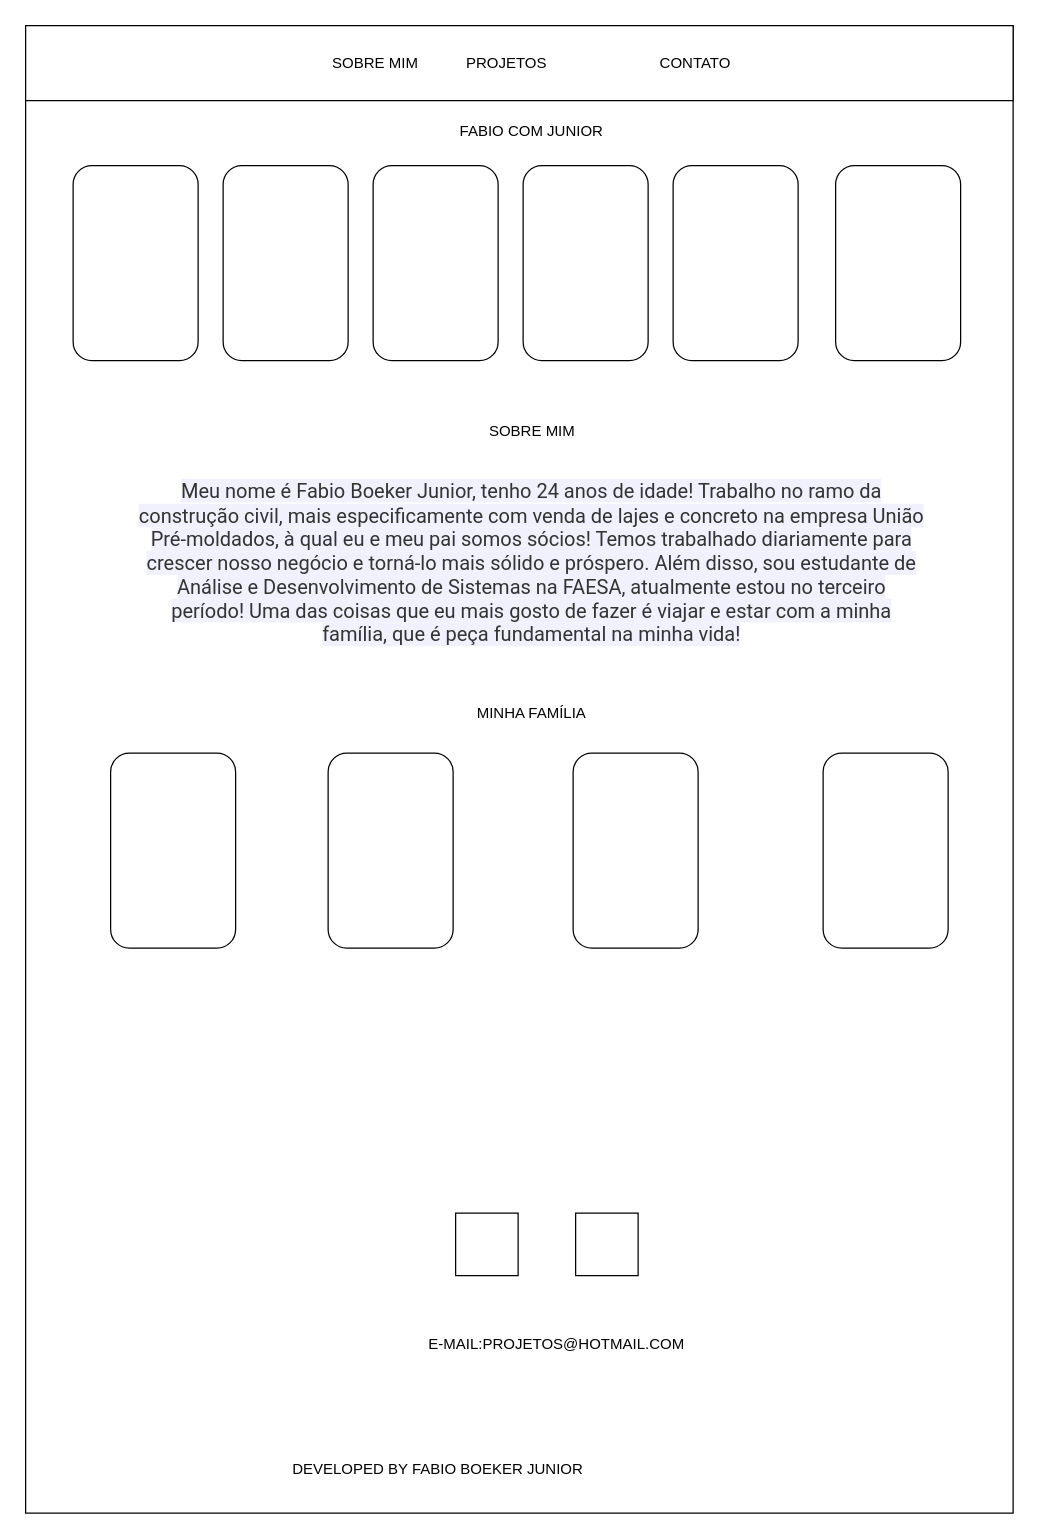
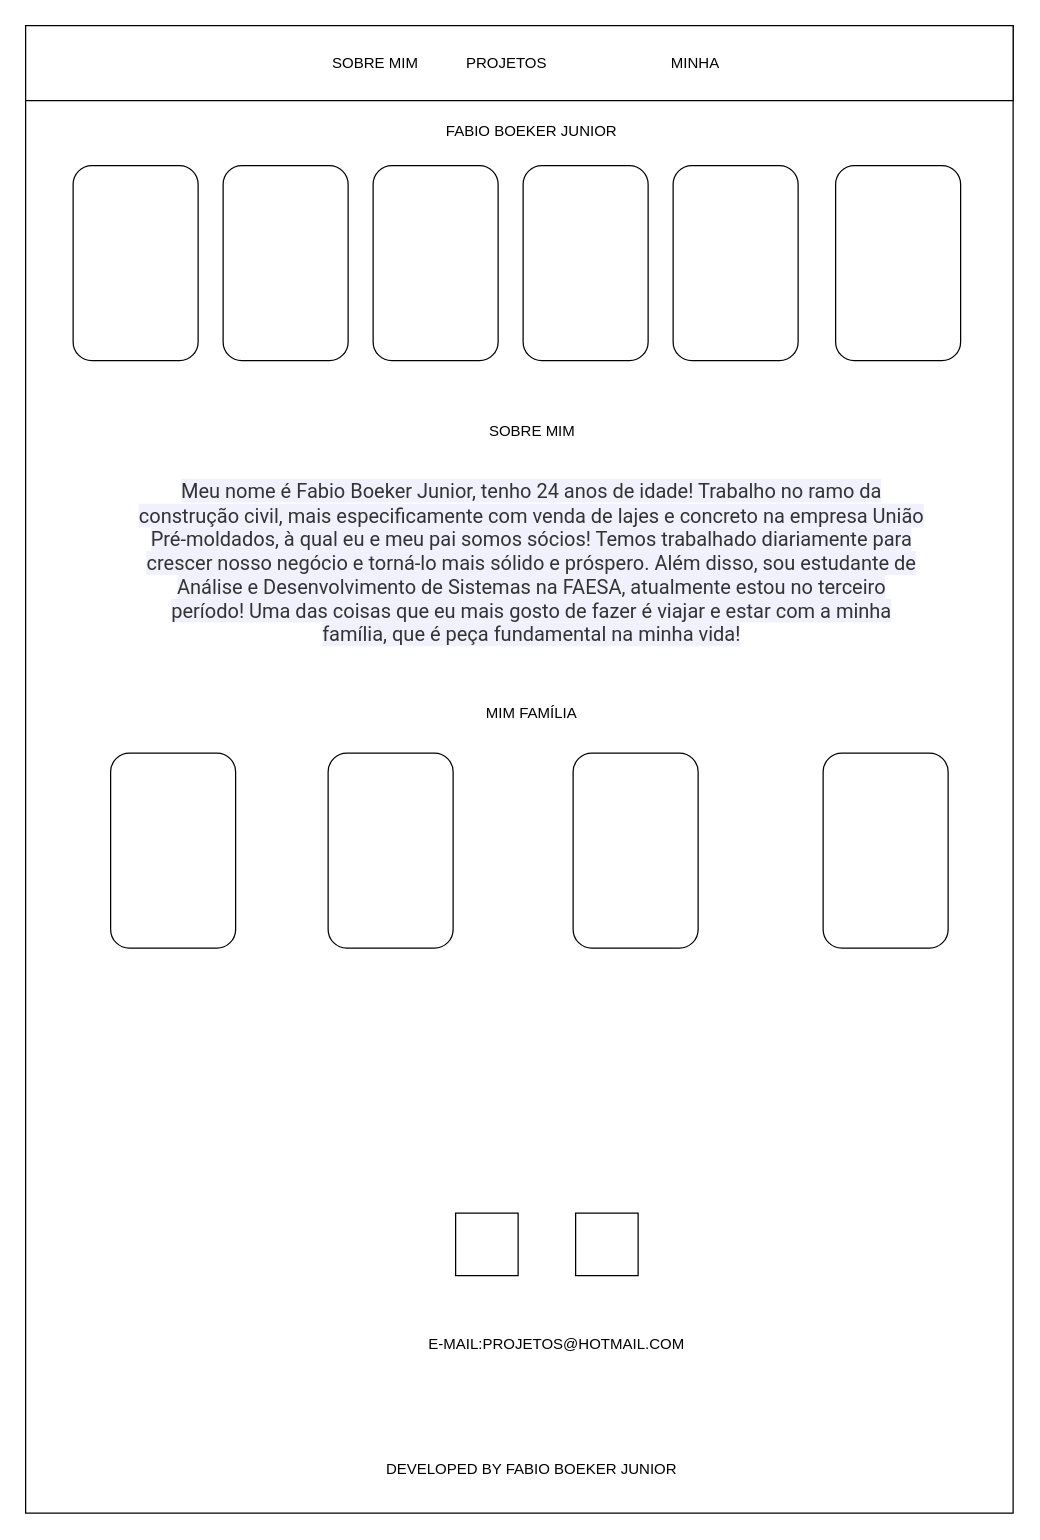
(696, 63) -> (696, 63)
(532, 132) -> (532, 132)
(532, 713) -> (532, 713)
(438, 1469) -> (532, 1469)
